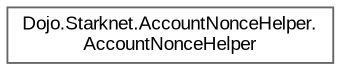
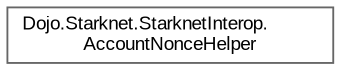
(170, 35) -> (170, 35)
